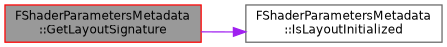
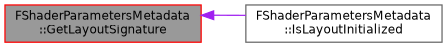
(217, 32) -> (230, 15)
